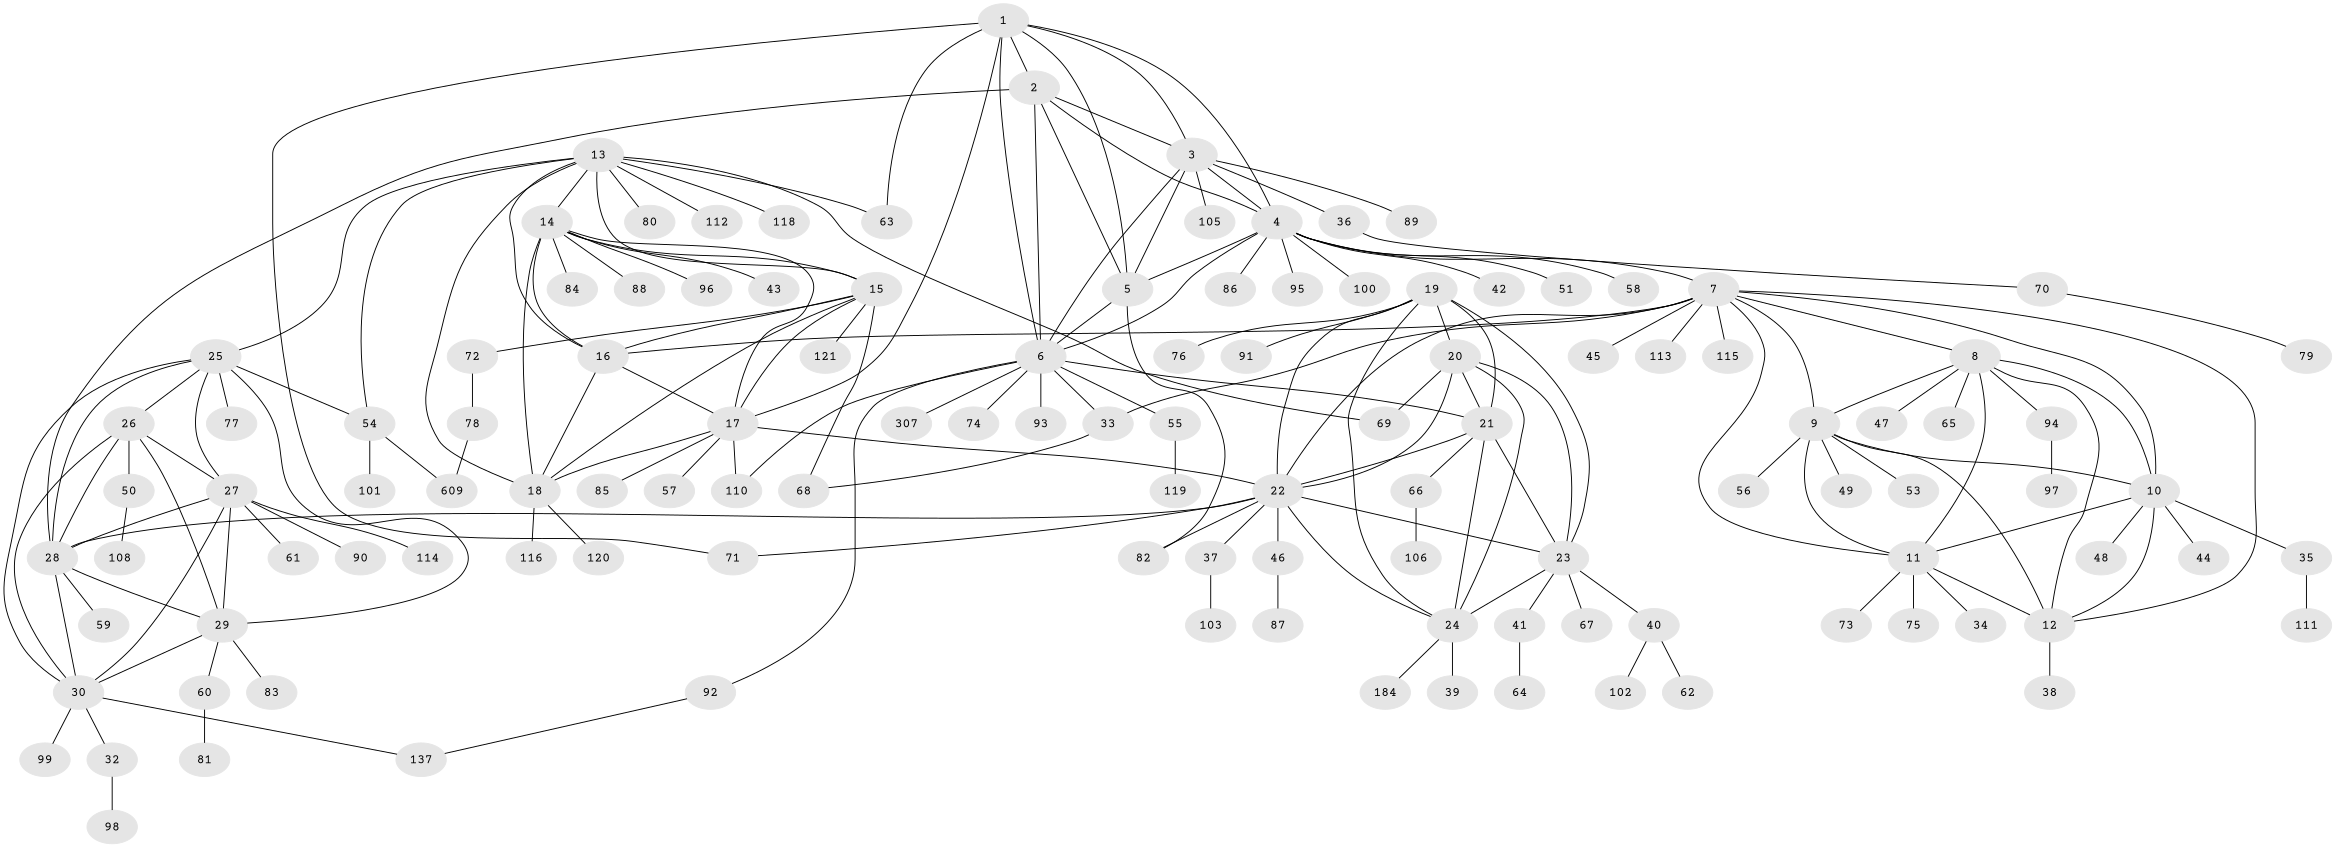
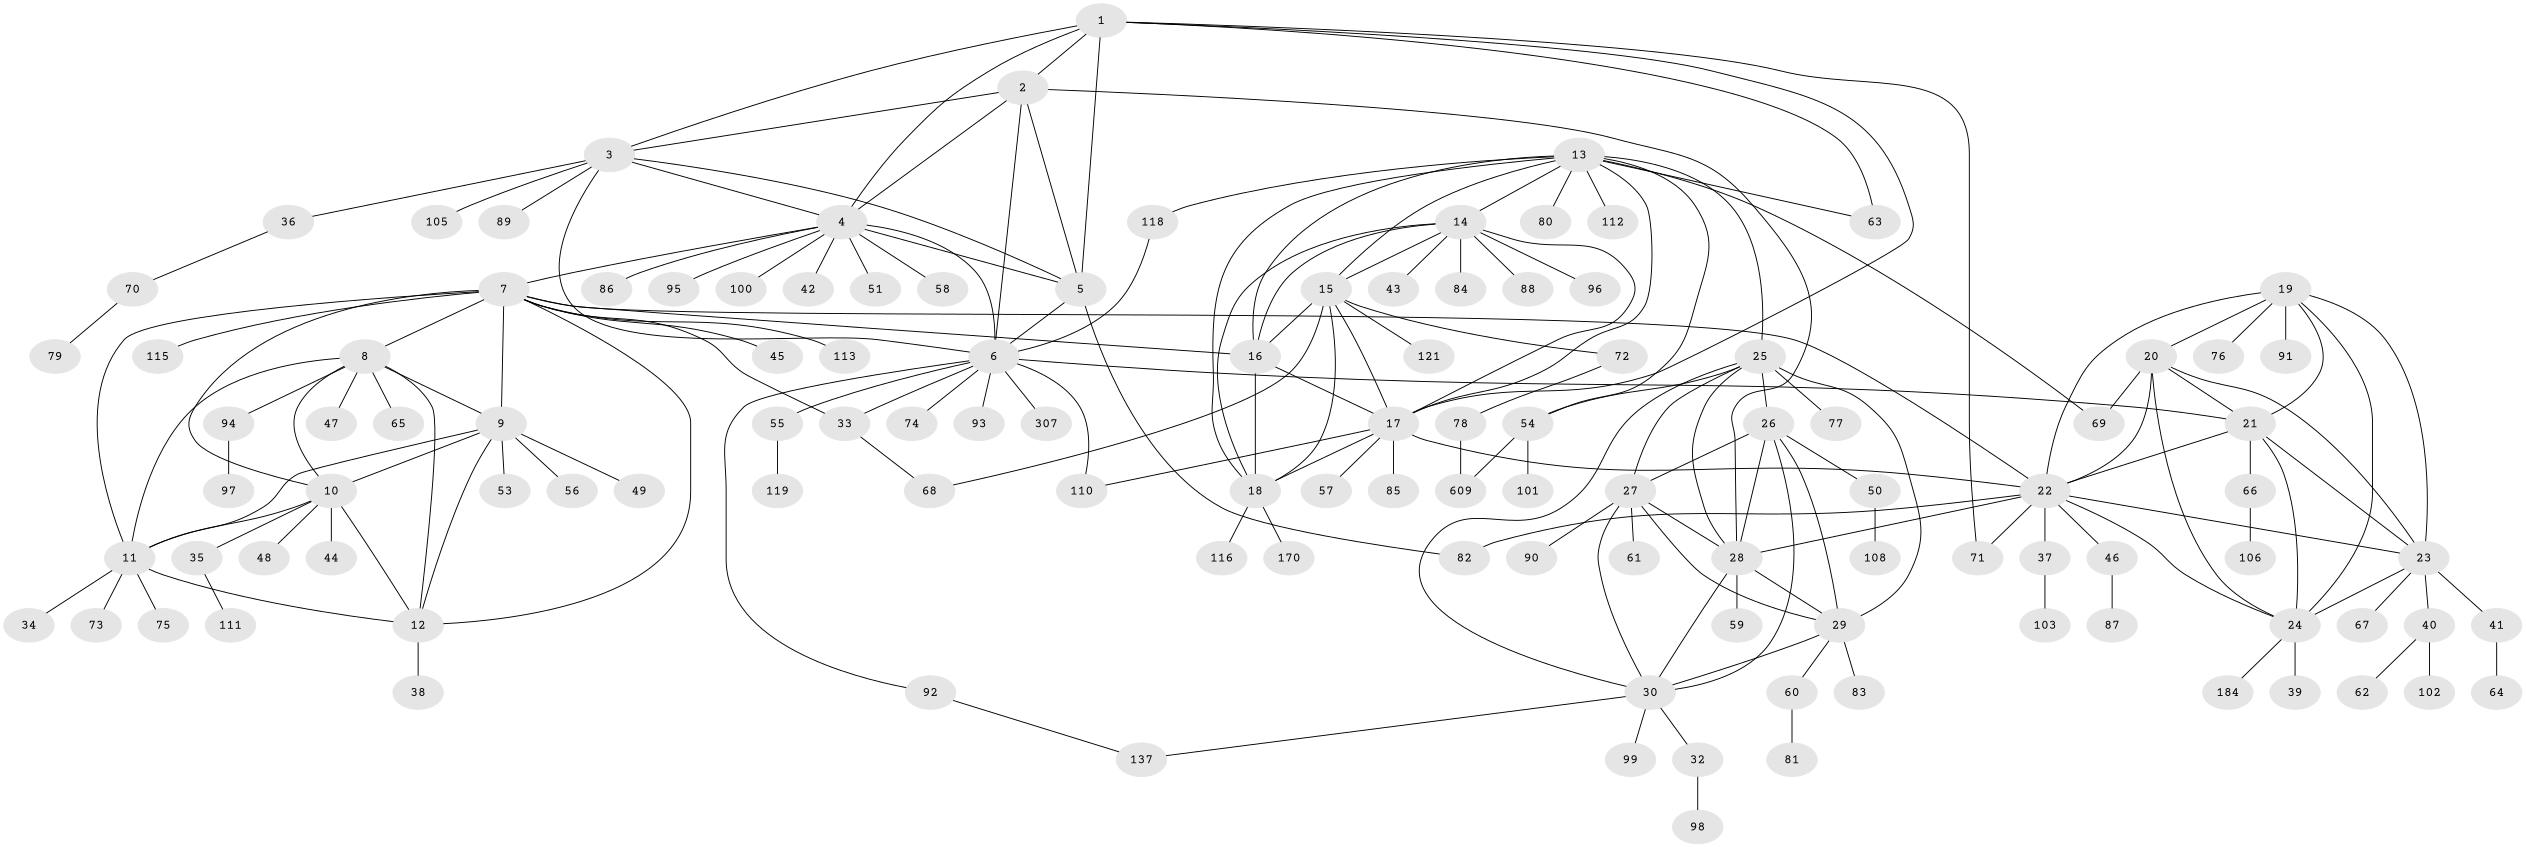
(1011, 189) -> (1113, 307)
none -> (1597, 335)
(428, 558) -> none
(598, 558) -> (1289, 558)
